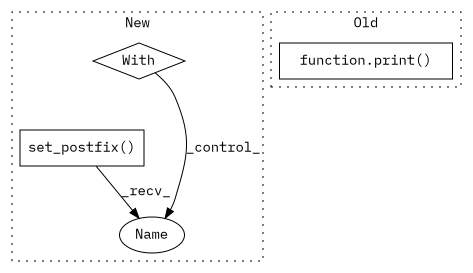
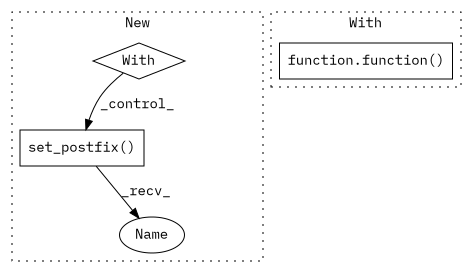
(366, 24) -> (366, 24)
(366, 61) -> (366, 61)
(186, 138) -> (102, 94)
